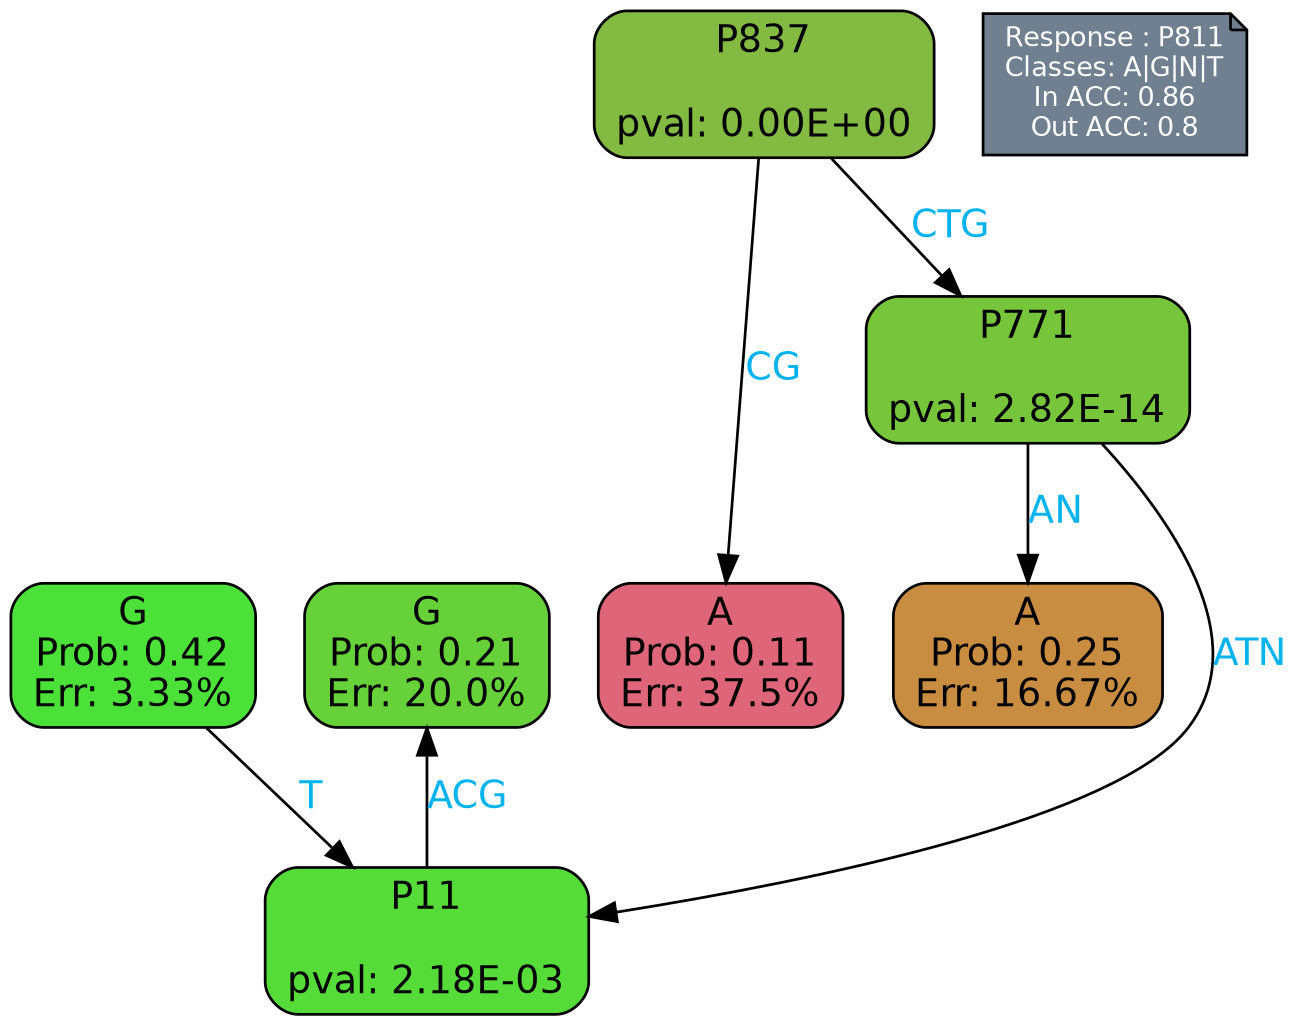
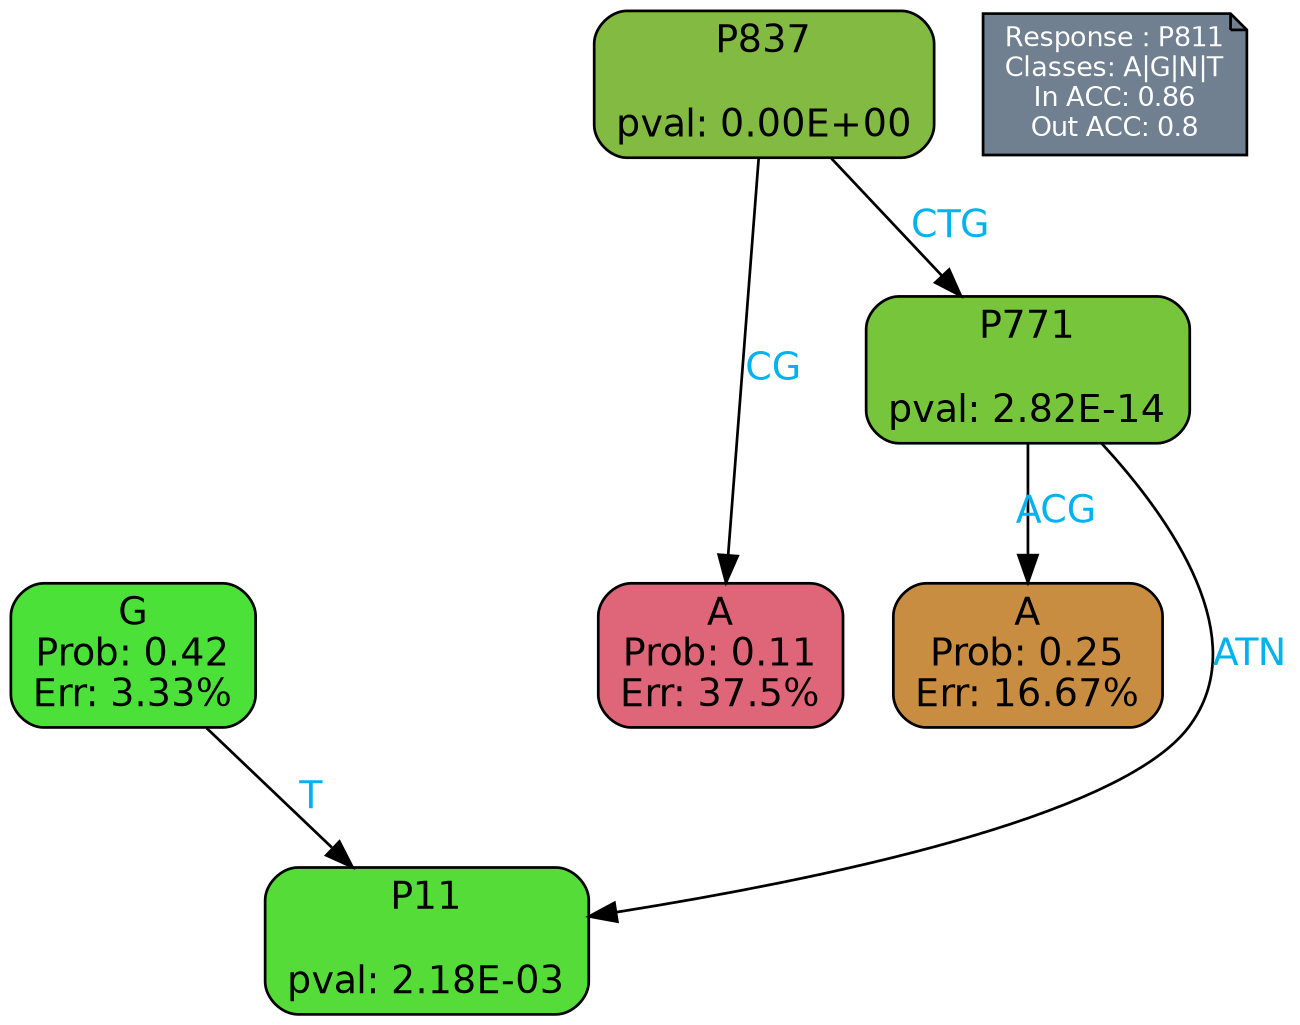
(1057, 513) -> (1057, 513)
(427, 655) -> none
